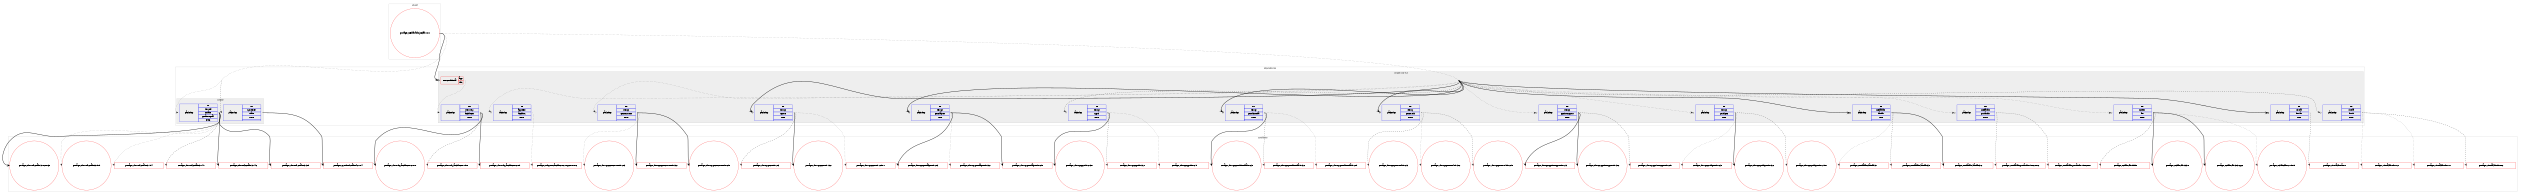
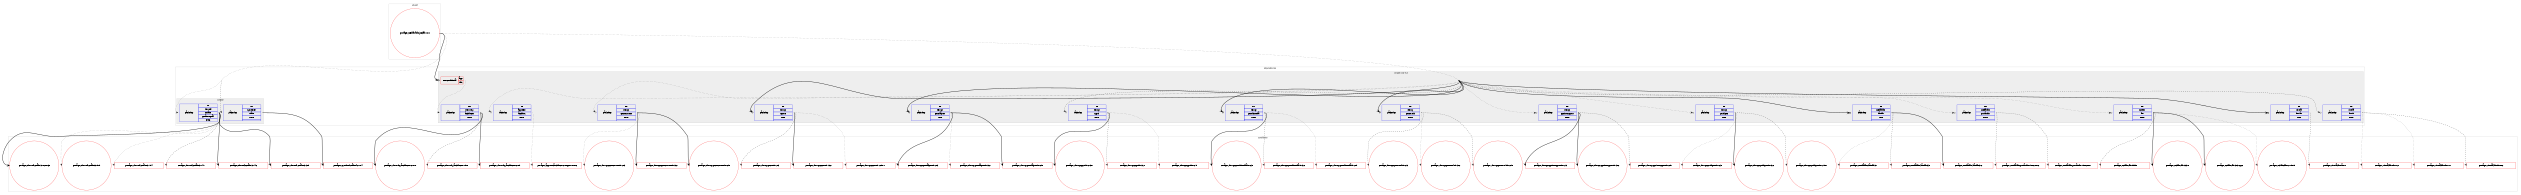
(557, 166) -> (557, 166)
(818, 166) -> (818, 166)
